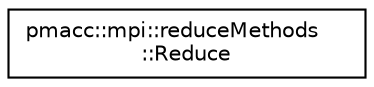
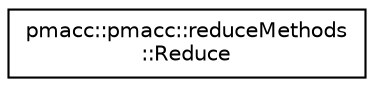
(187, 44) -> (187, 44)
